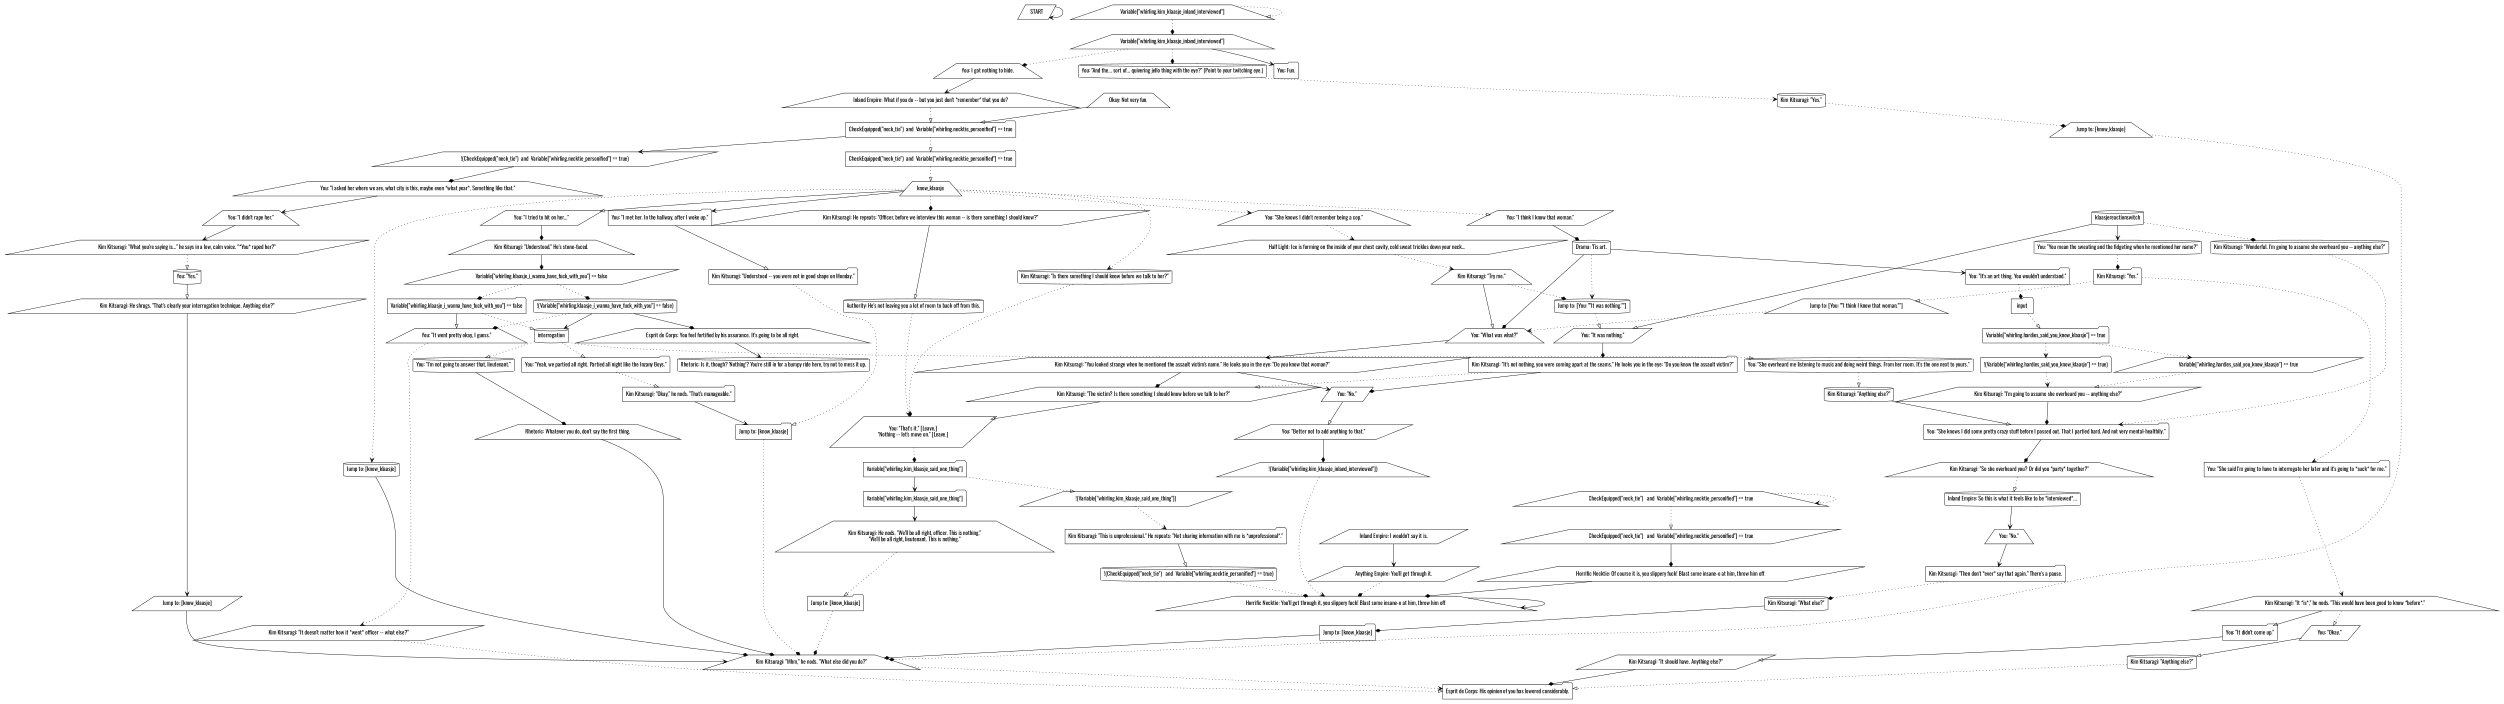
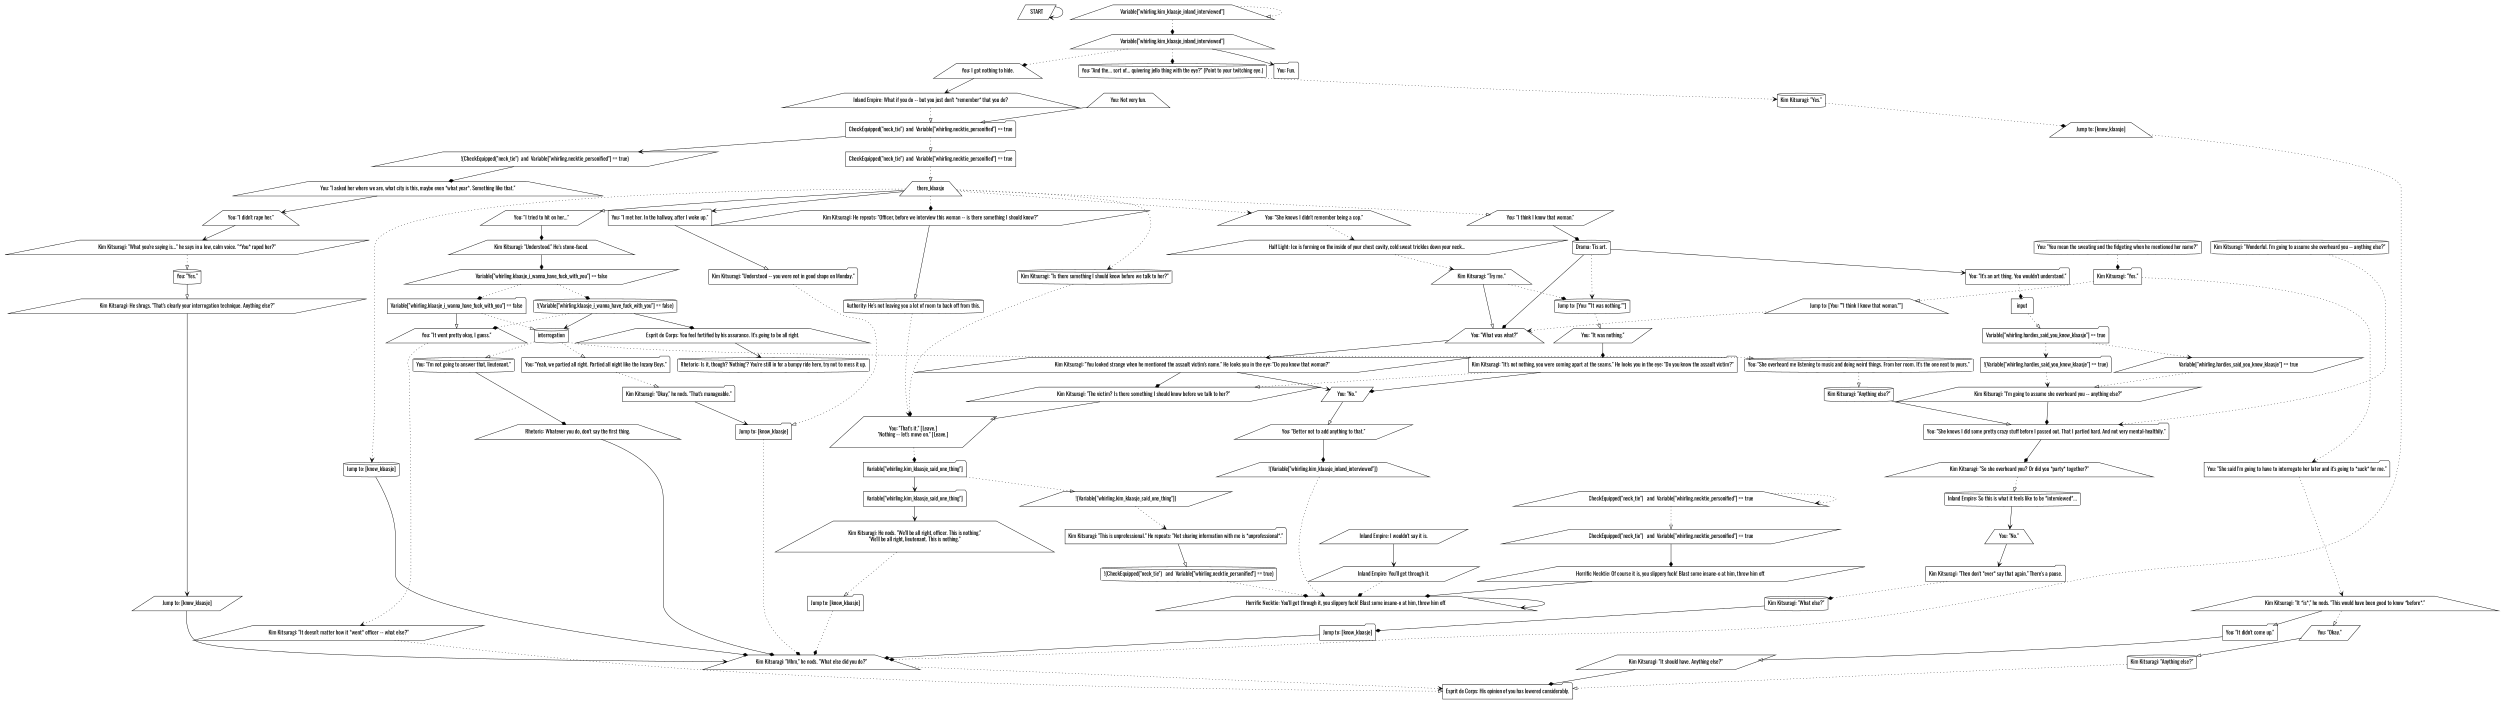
(1128, 100) -> (1128, 100)
(931, 189) -> (931, 189)
(2118, 218) -> none
(1394, 574) -> (1394, 574)
